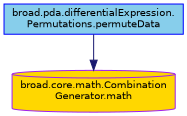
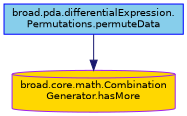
(94, 91) -> (94, 91)
